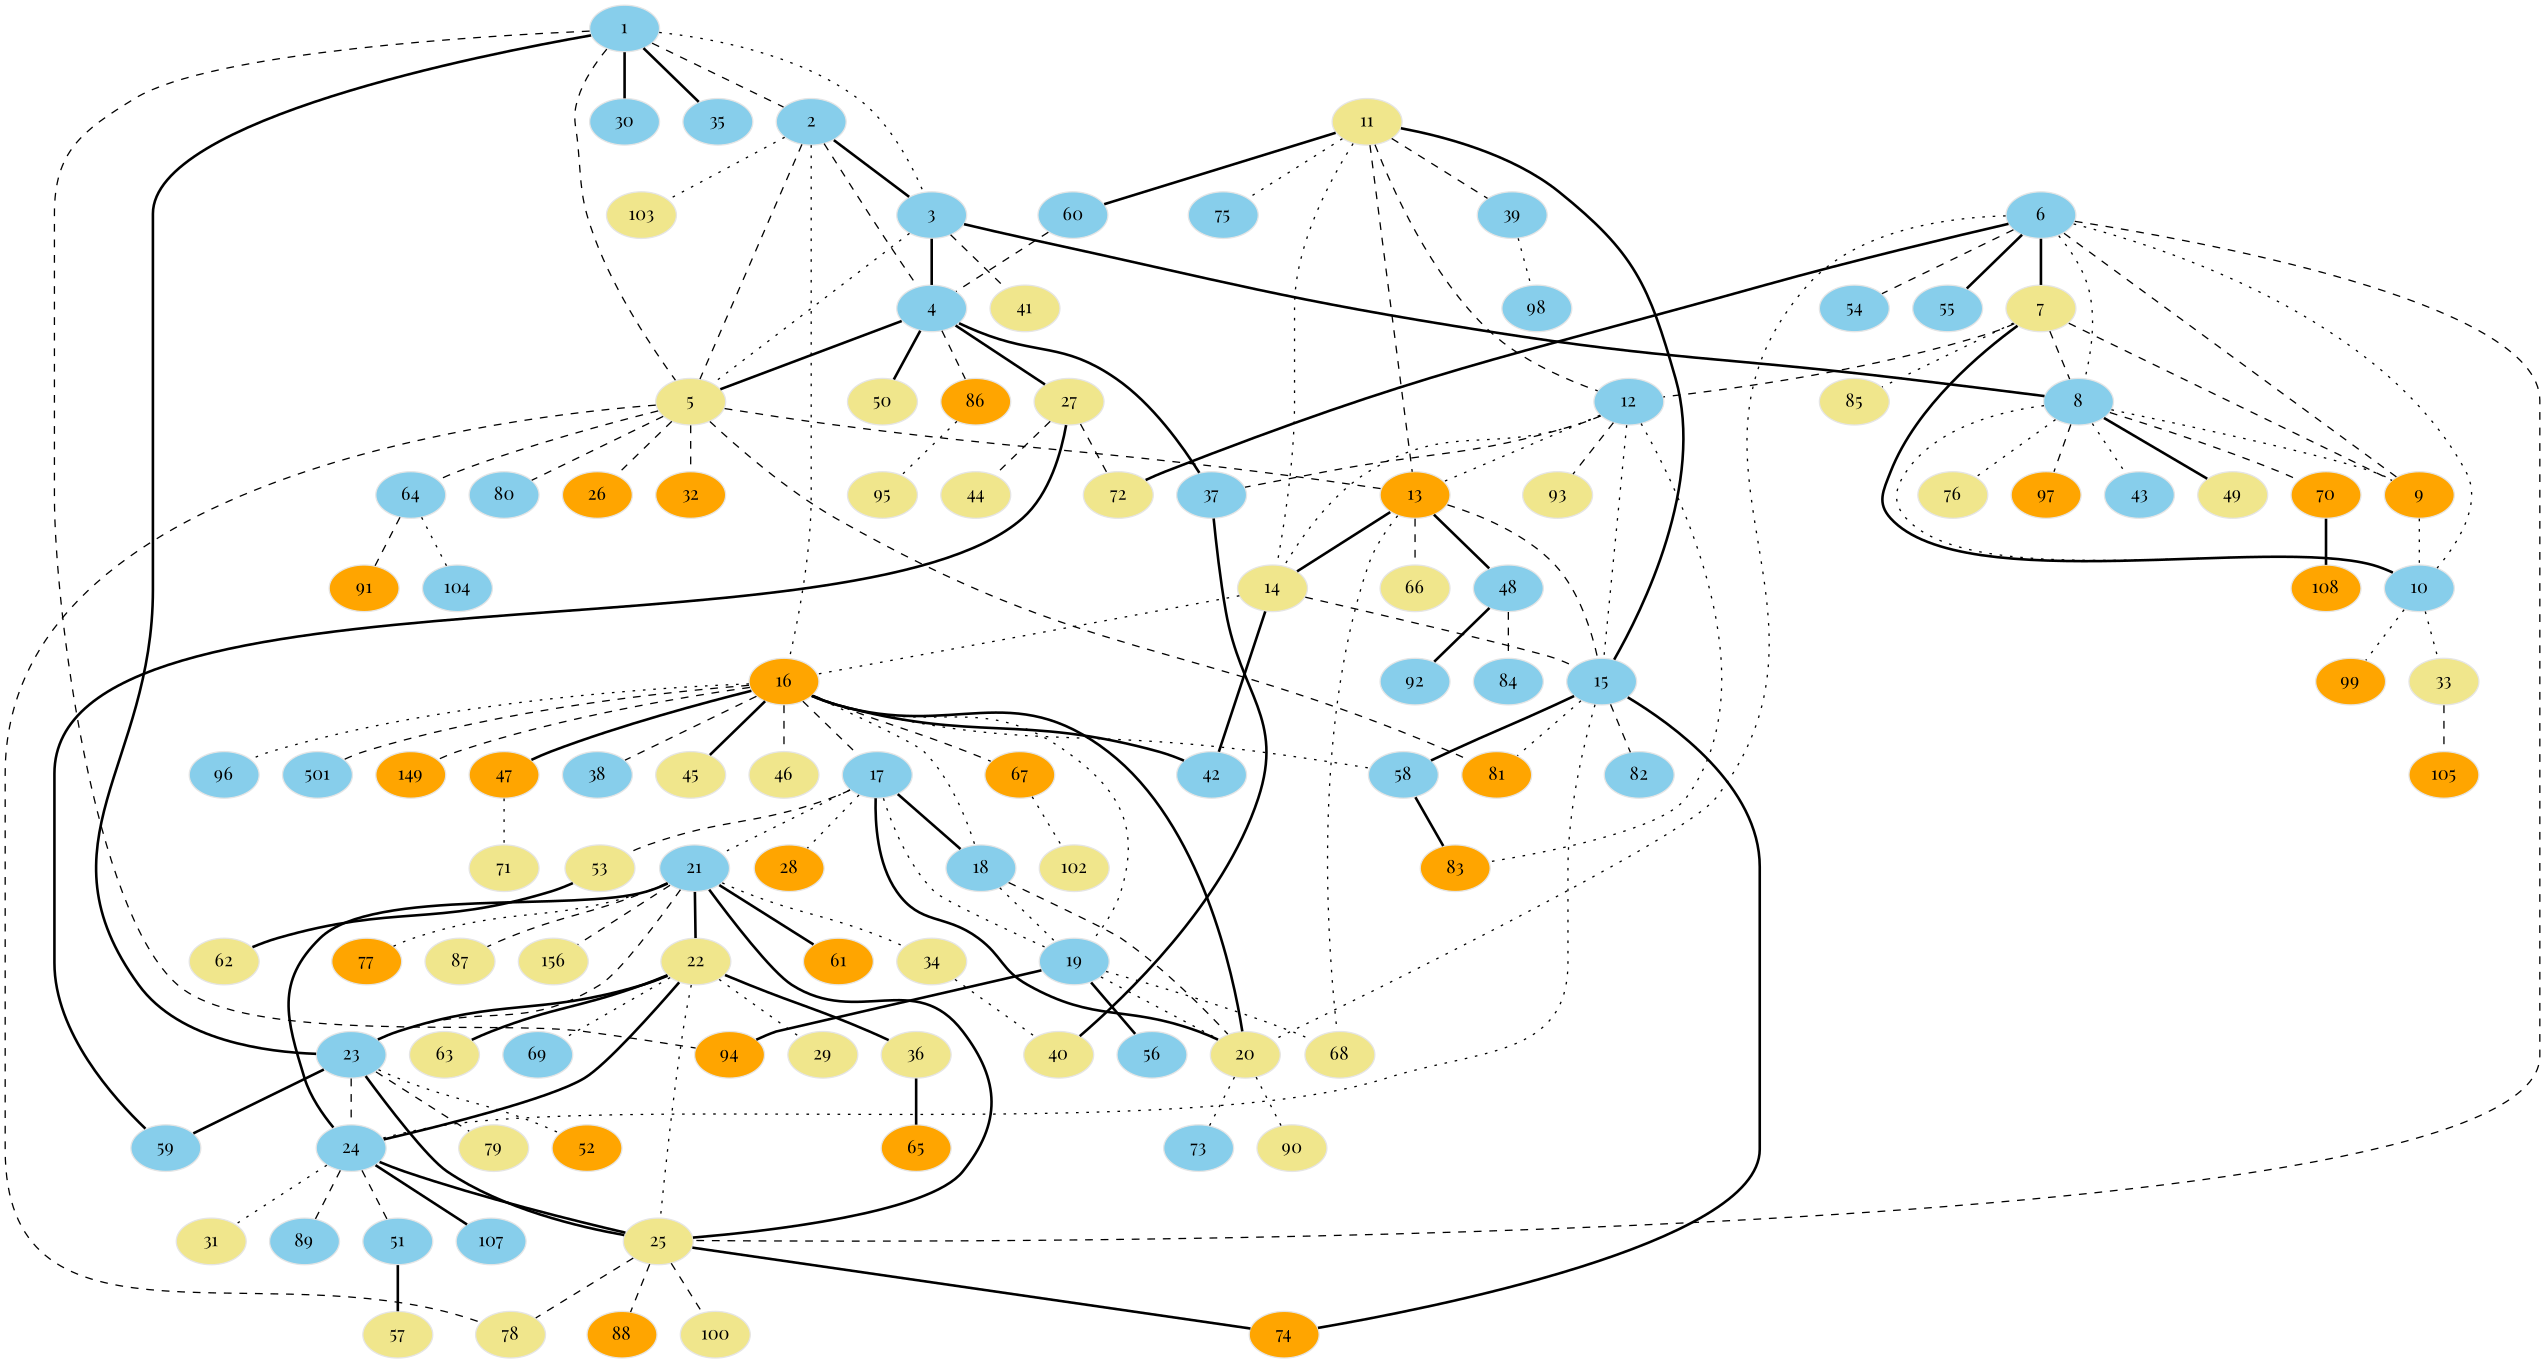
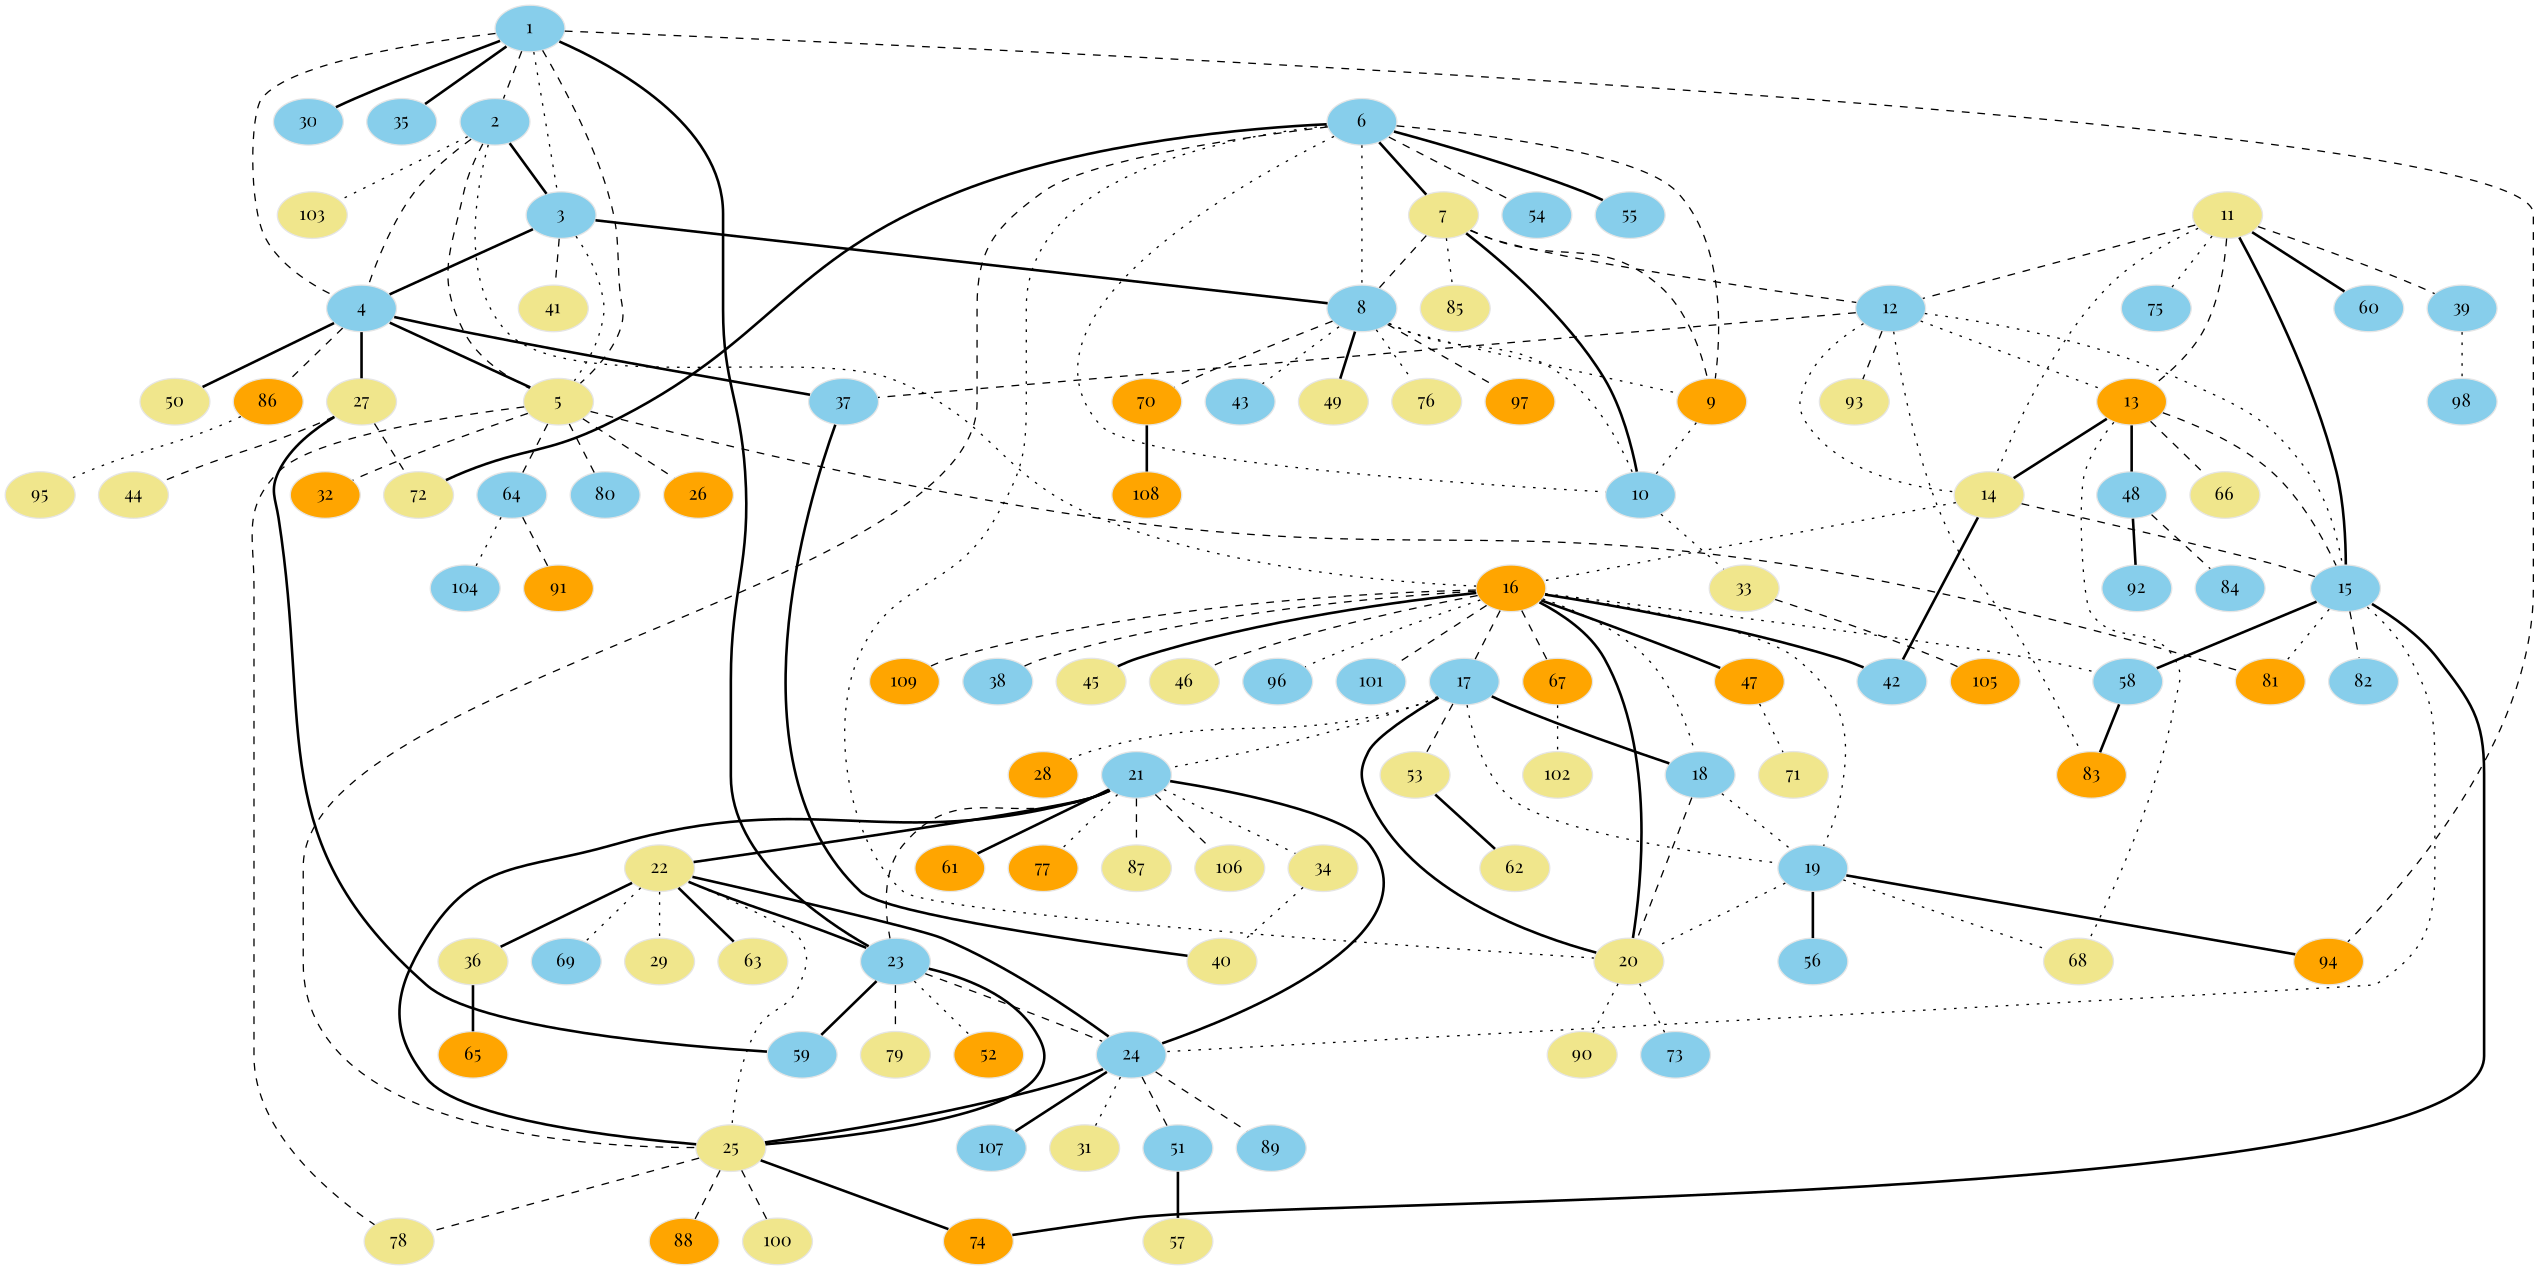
(1002, 262) -> (267, 94)
(1036, 448) -> none
(2351, 682) -> none
(317, 775) -> (1371, 682)
(411, 775) -> (904, 682)
(553, 962) -> (1230, 868)
